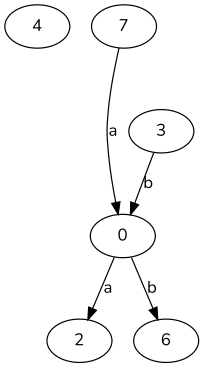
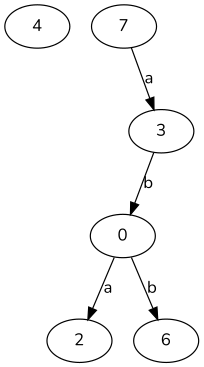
(107, 125) -> (141, 73)
